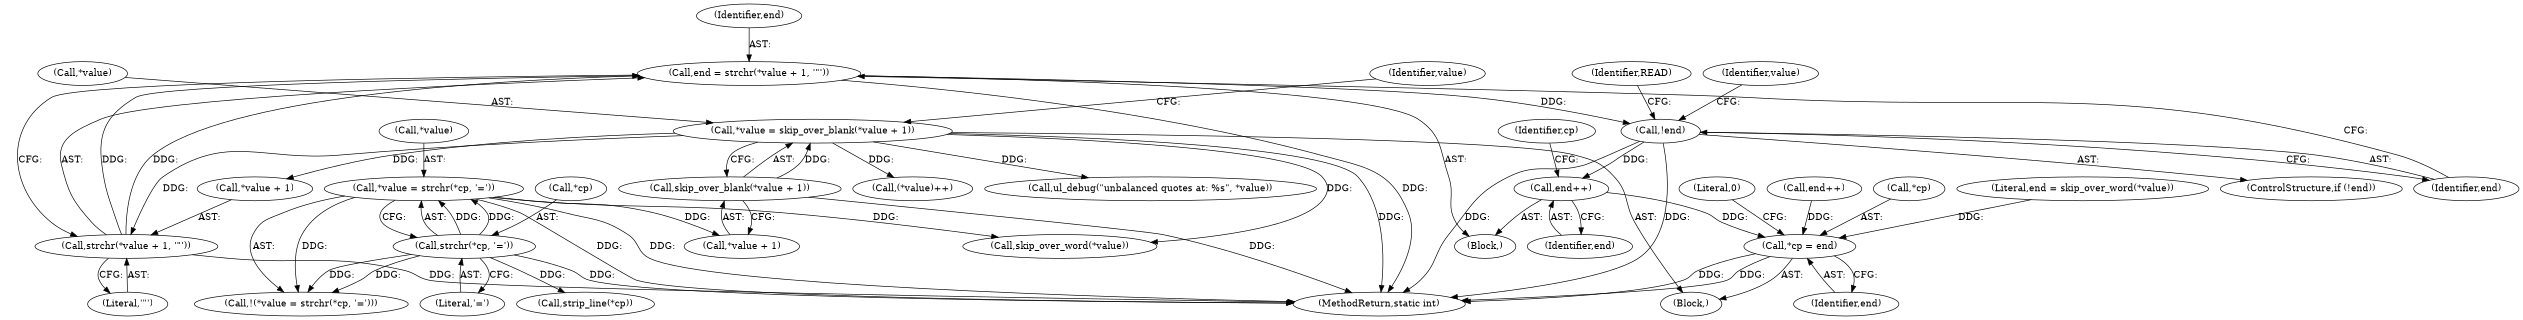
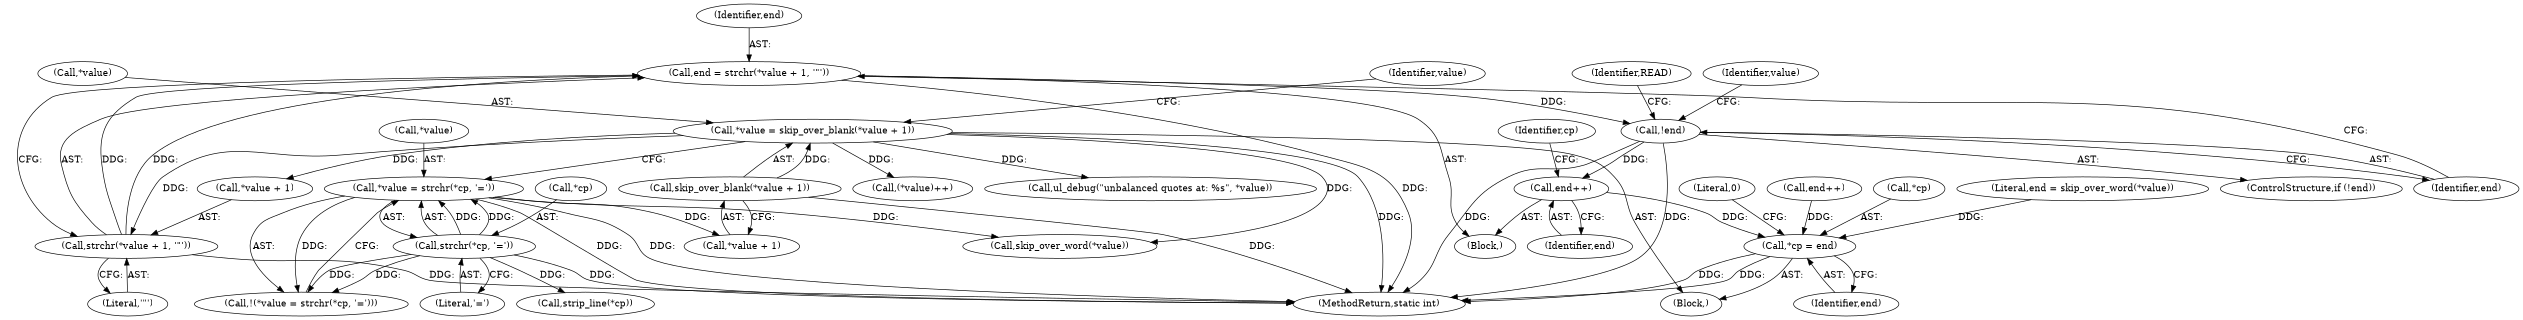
(736, 150) -> (618, 160)
(396, 218) -> (396, 218)
none -> (345, 244)
